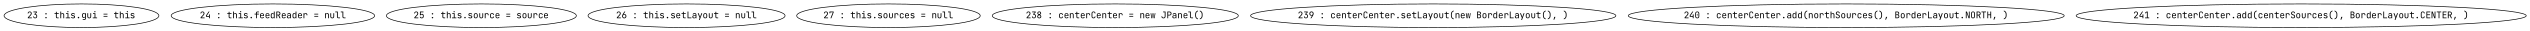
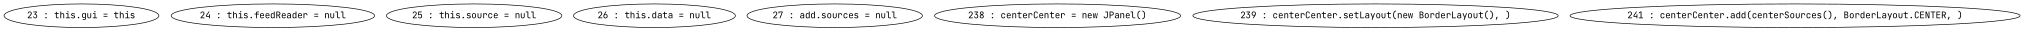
(481, 16) -> (474, 16)
(687, 16) -> (654, 16)
(888, 16) -> (835, 16)
(1846, 16) -> none
